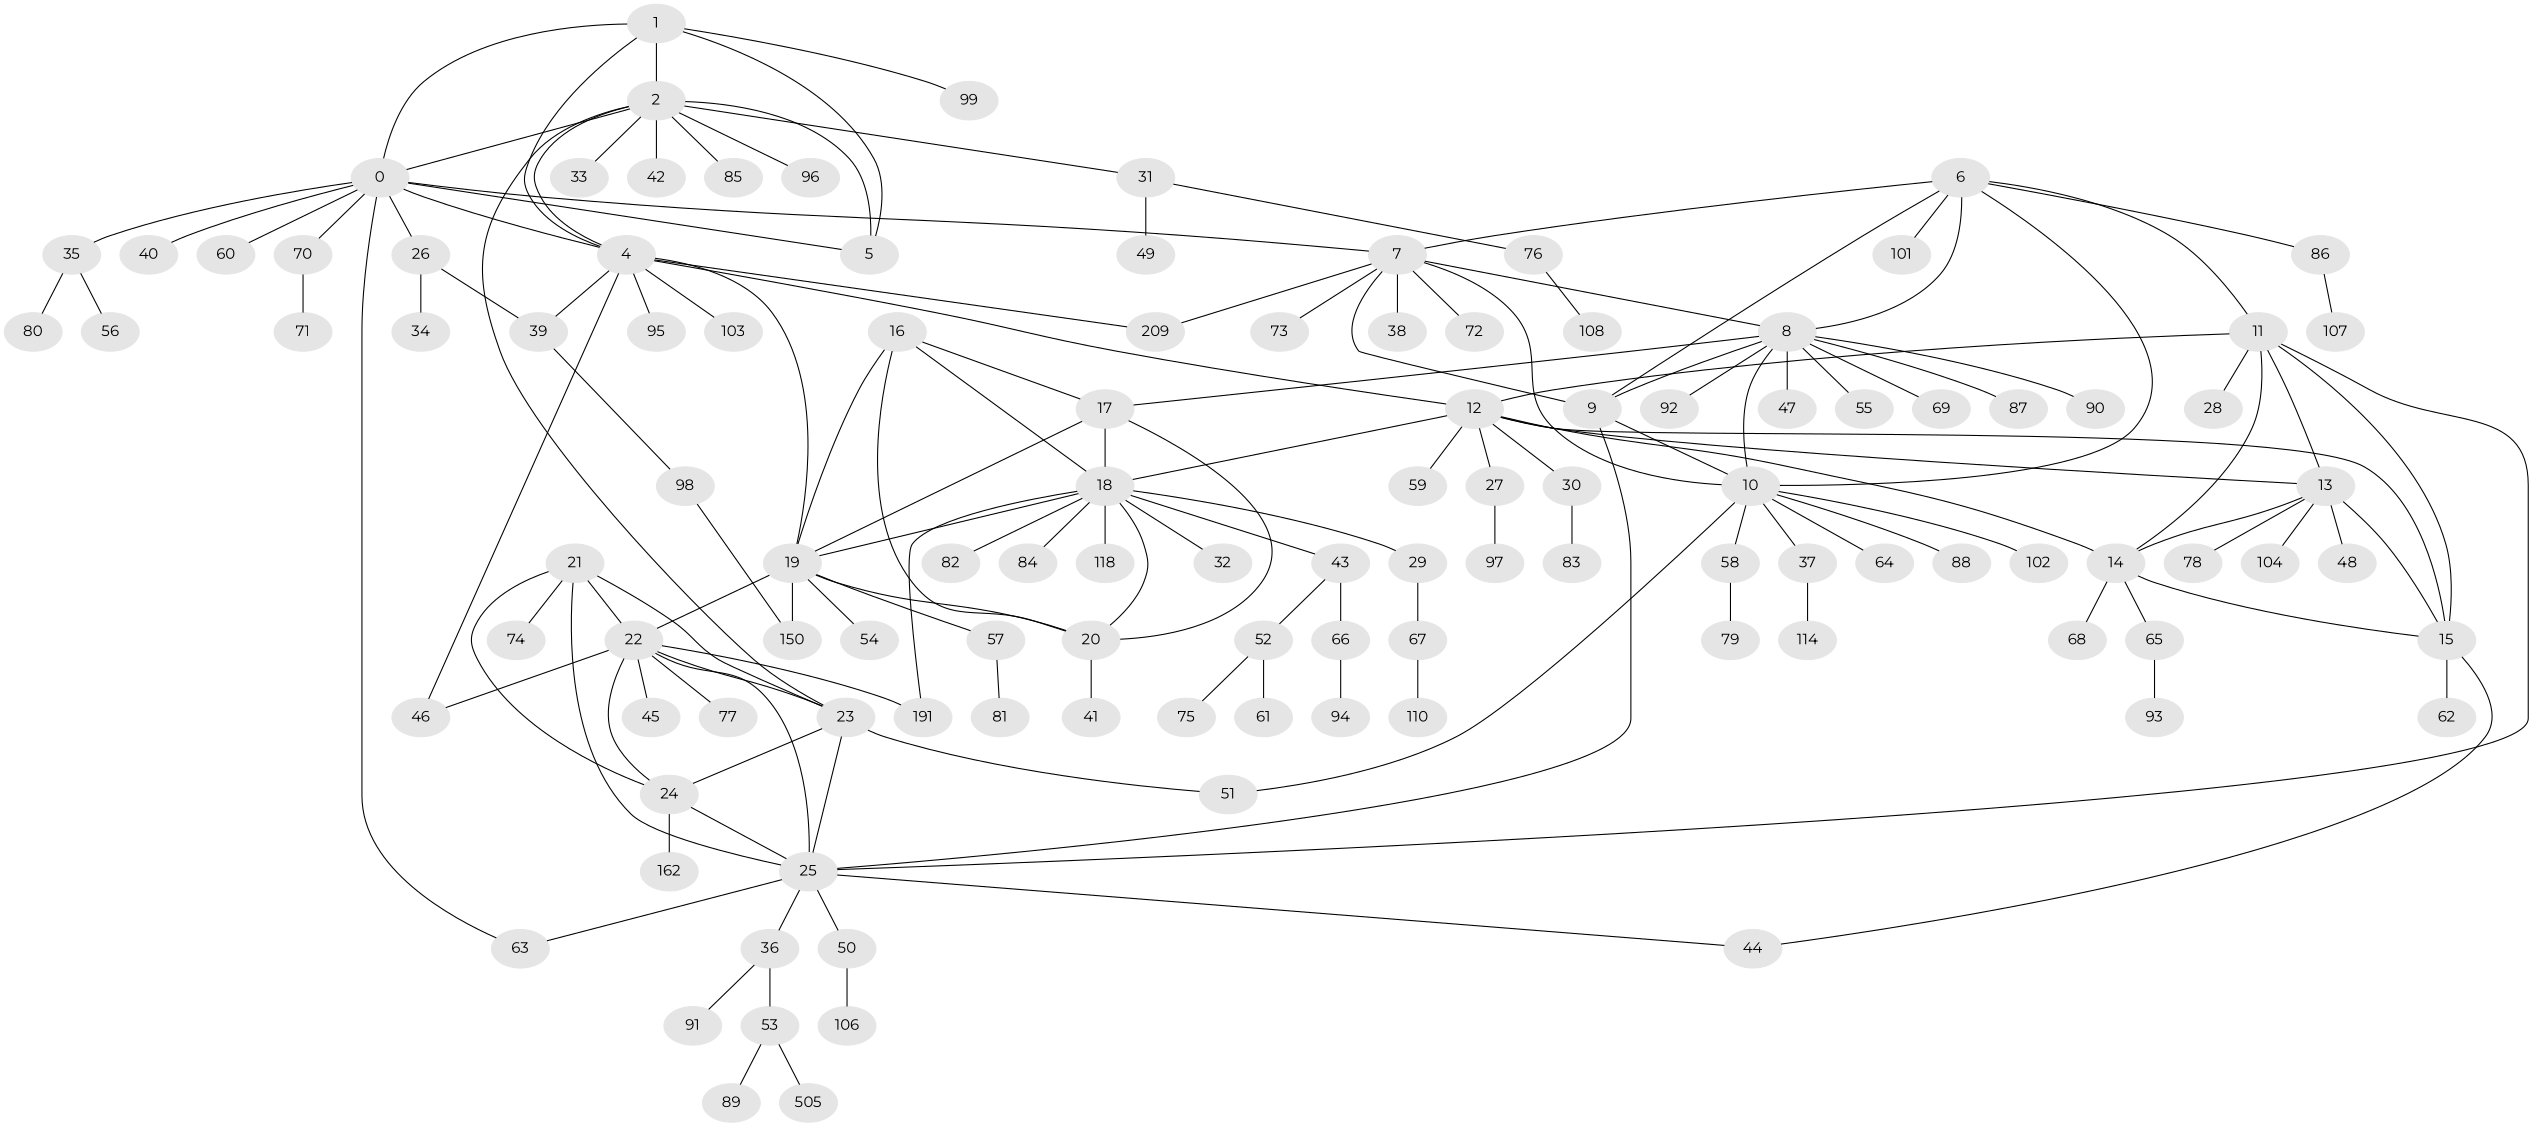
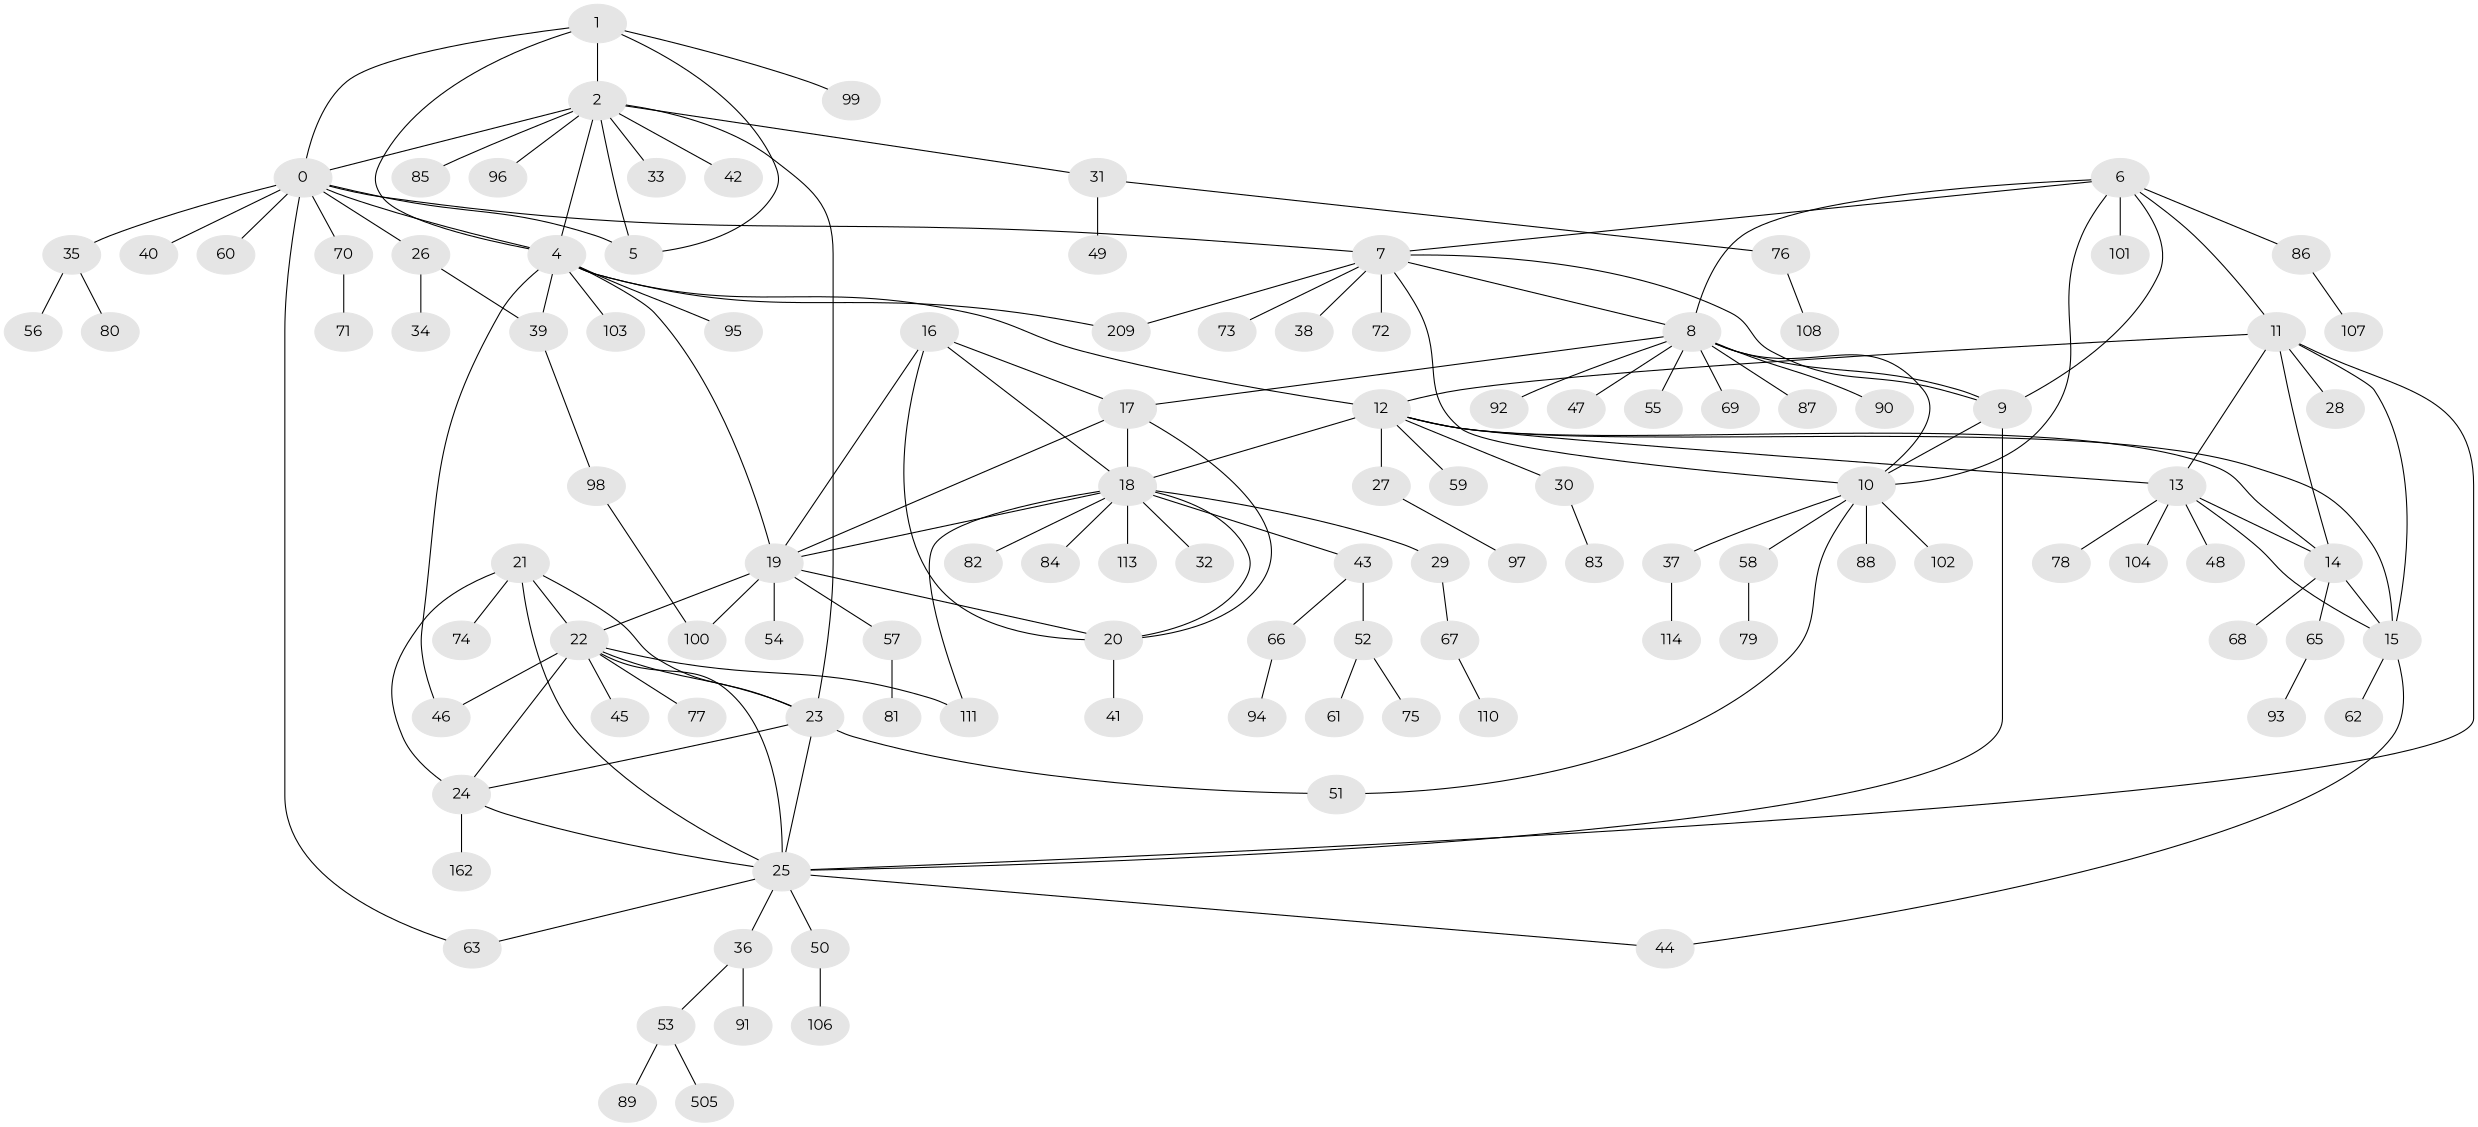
(1105, 563) -> (1128, 563)
(1885, 563) -> none
(792, 640) -> (697, 640)
(923, 717) -> (969, 717)
